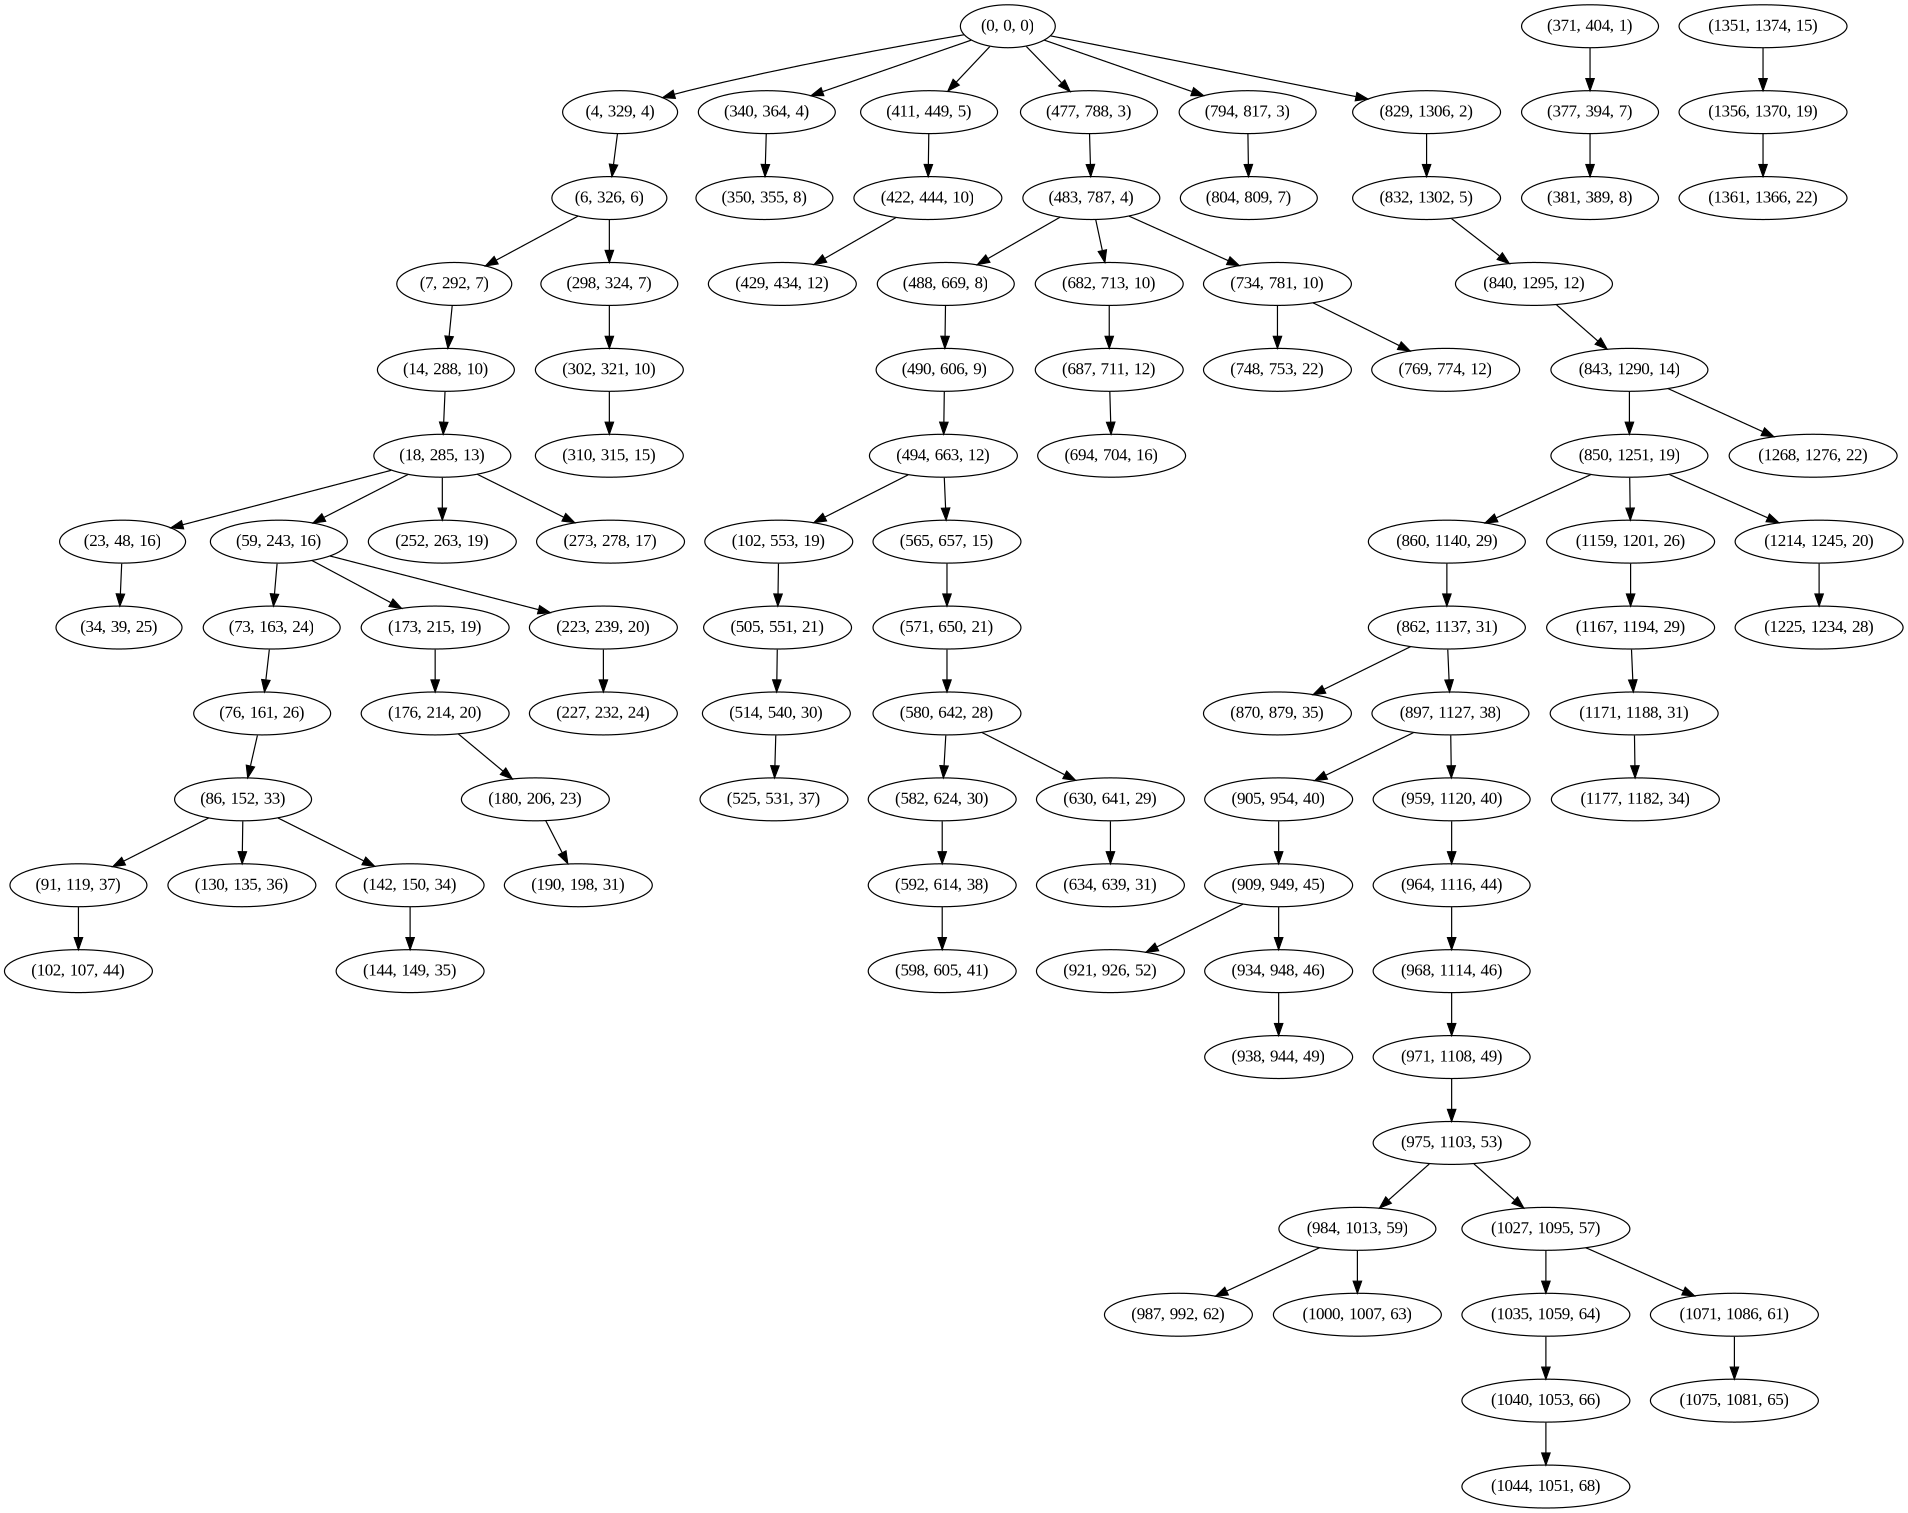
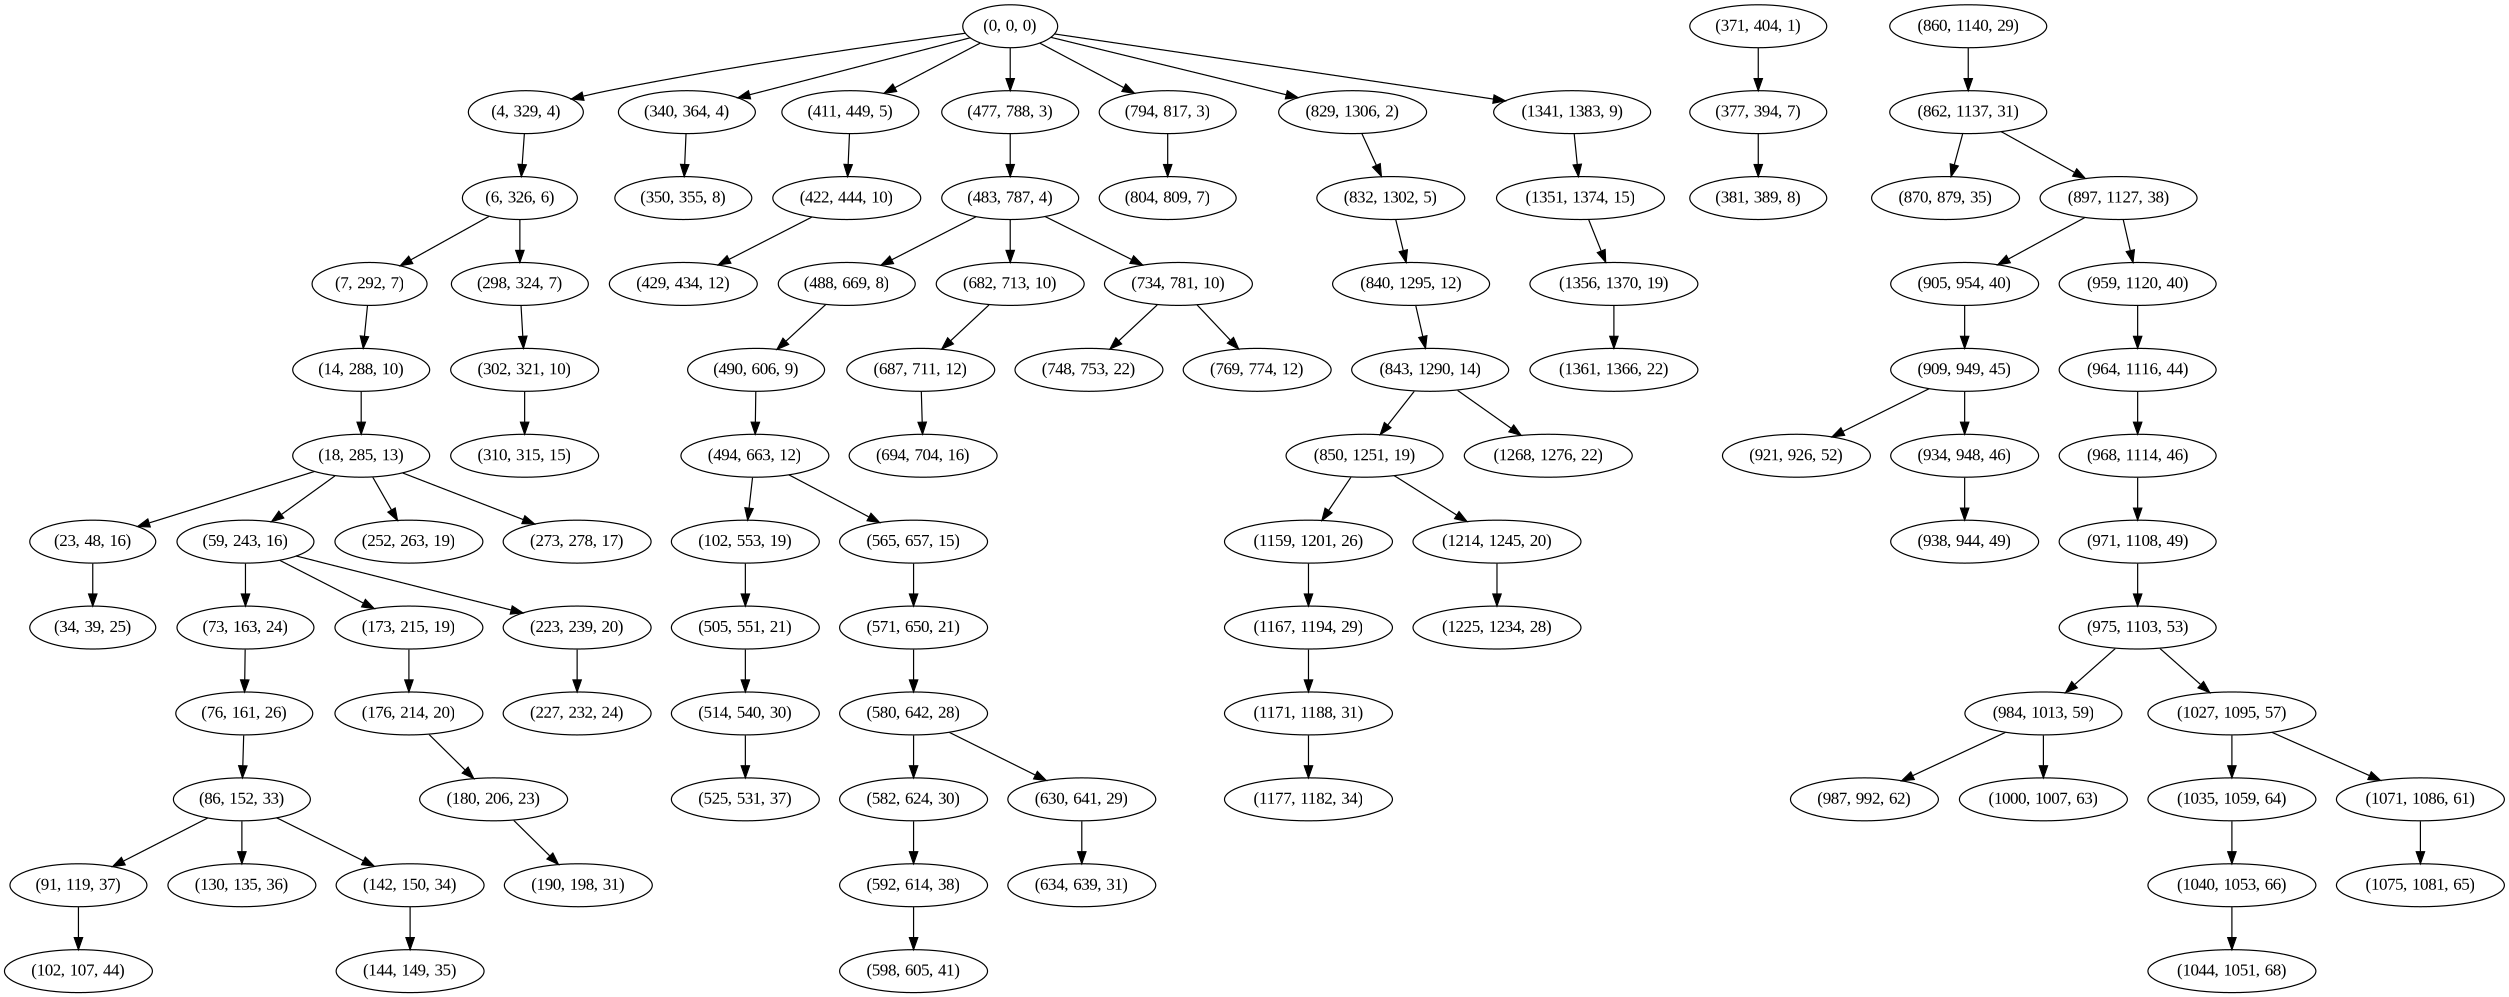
none -> (1572, 112)
(1543, 496) -> none
